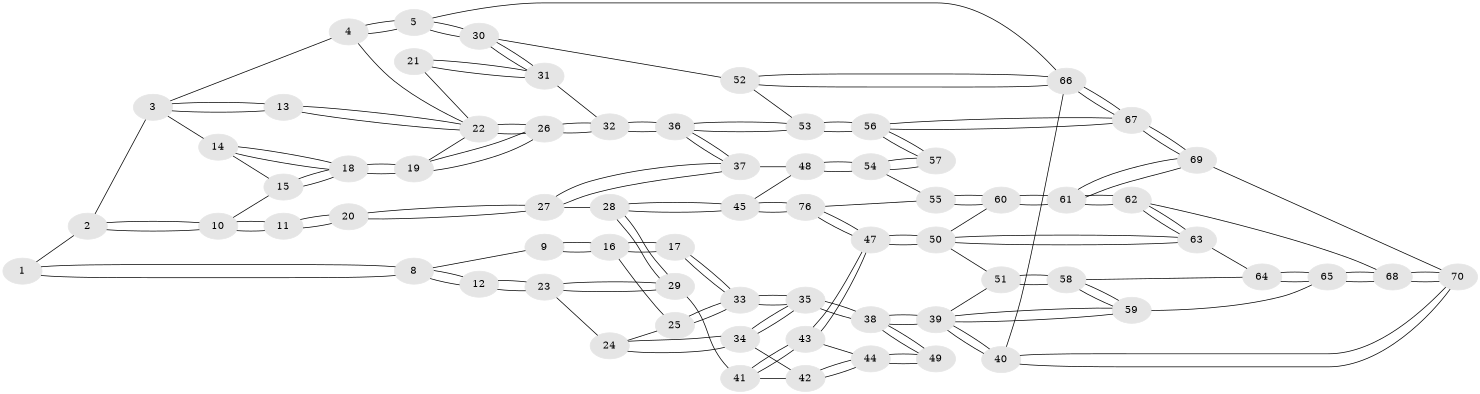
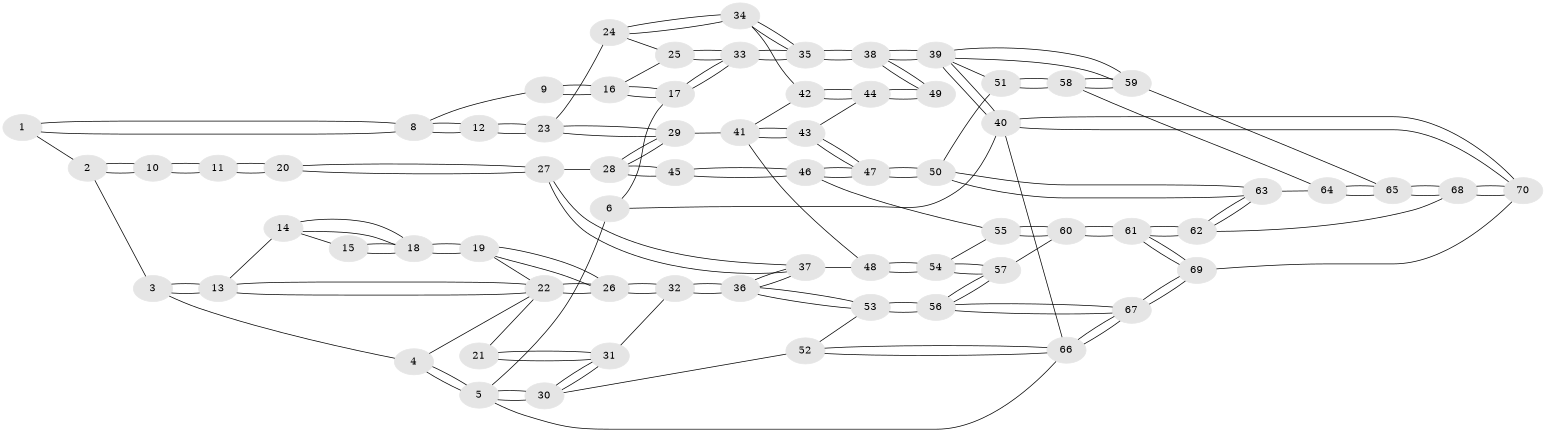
(186, 127) -> (251, 259)
(773, 187) -> (793, 200)
(251, 207) -> none
(805, 207) -> (805, 173)
none -> (610, 209)
(969, 220) -> (1033, 251)
